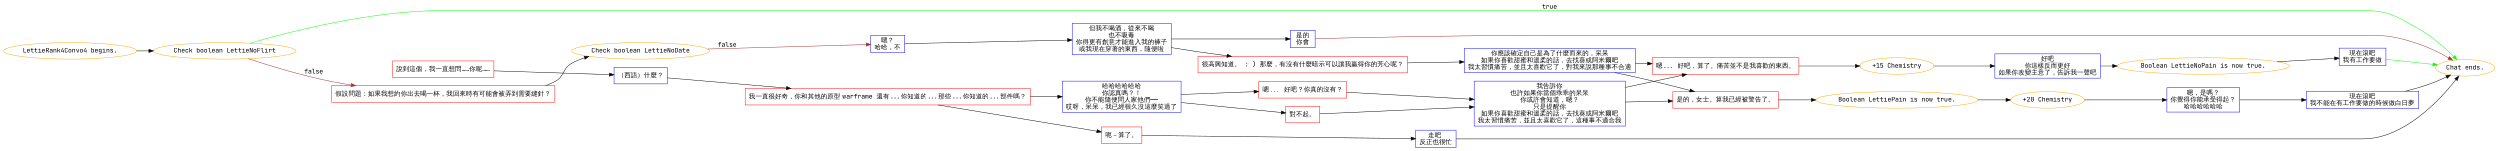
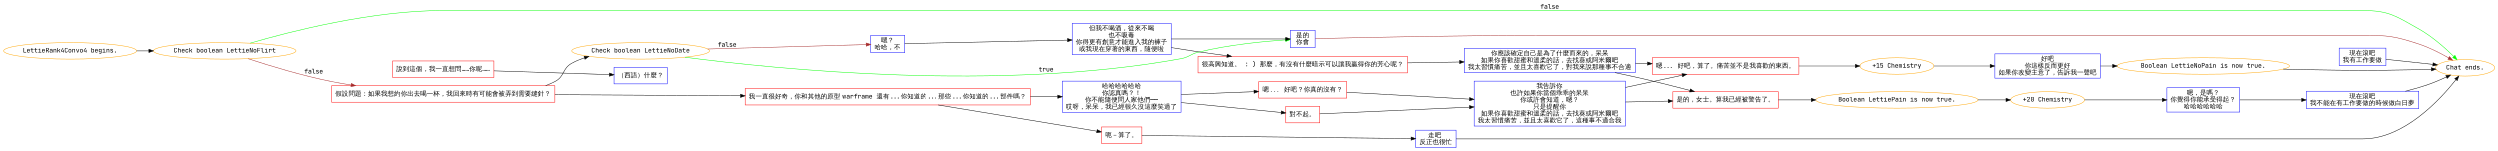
(1550, 7) -> (1550, 7)
(2306, 60) -> (2357, 70)
(2409, 62) -> (2409, 62)
none -> (986, 76)
(727, 83) -> (648, 95)
